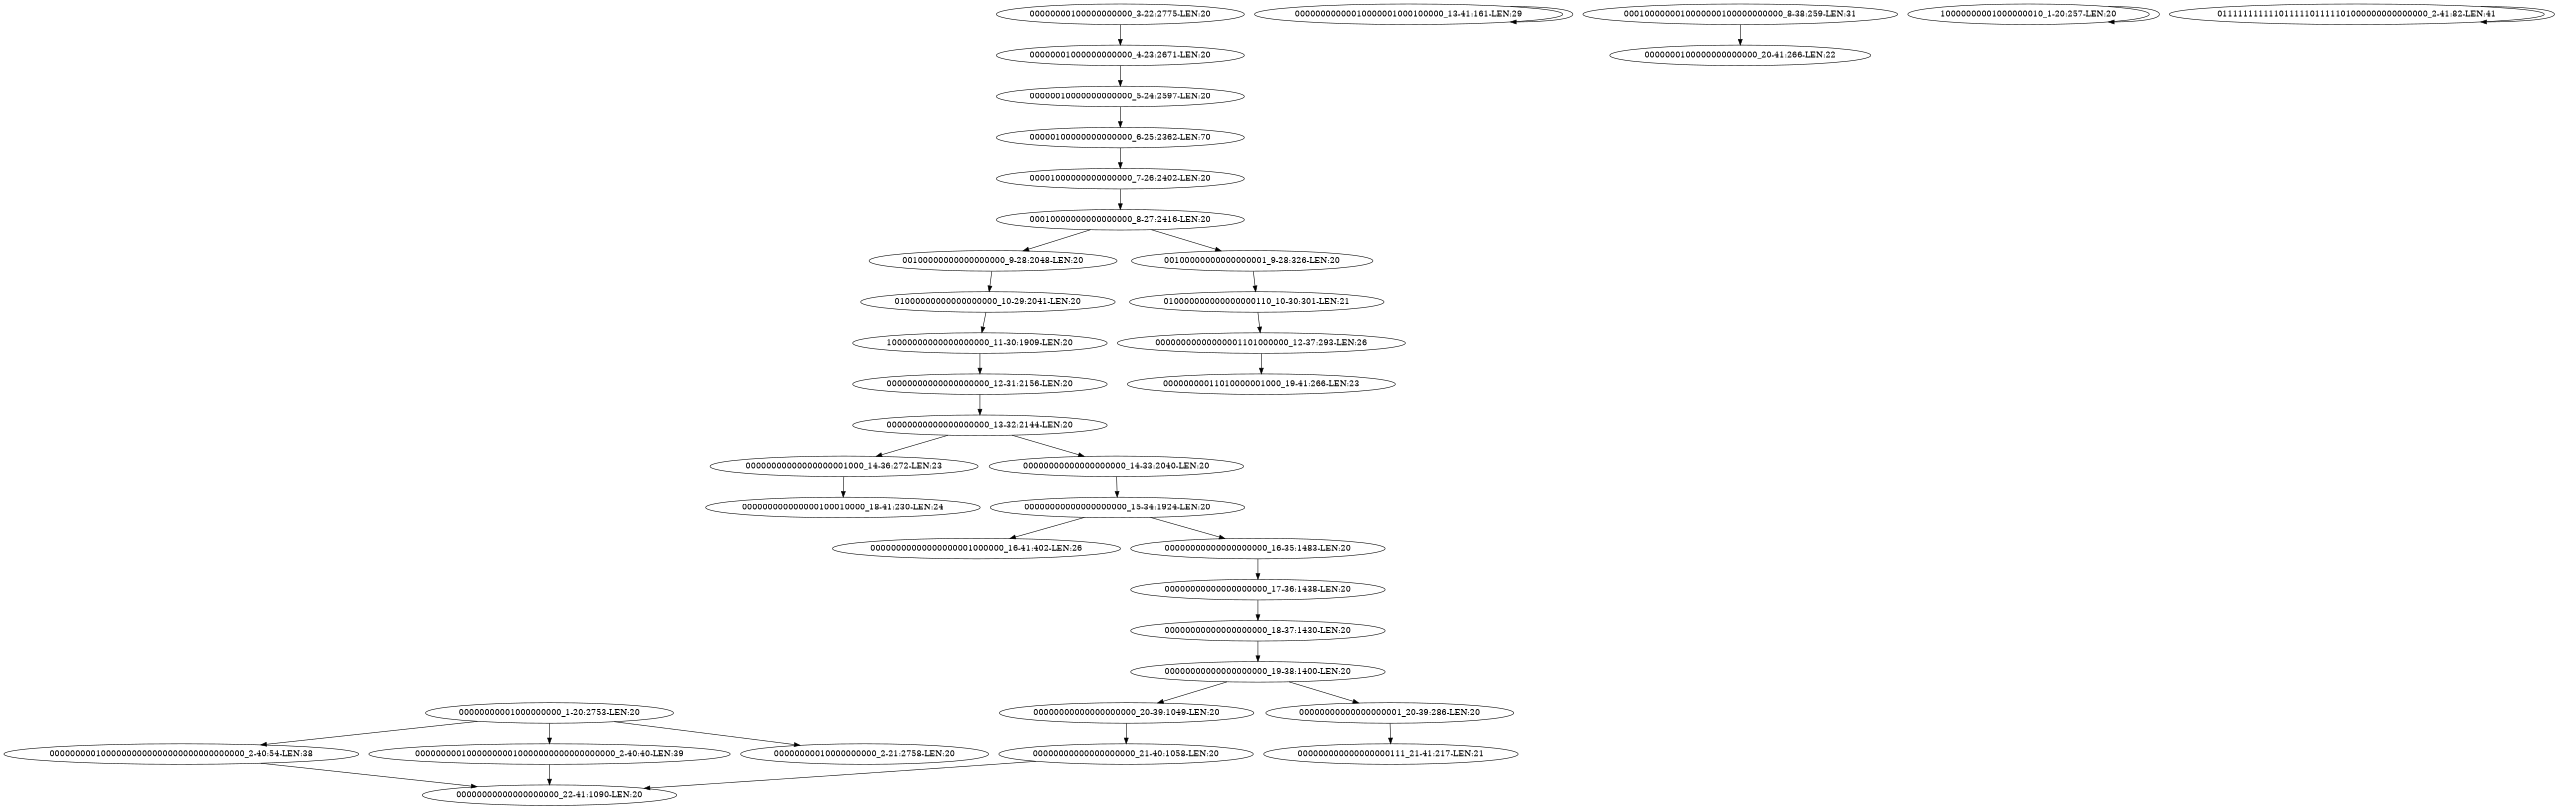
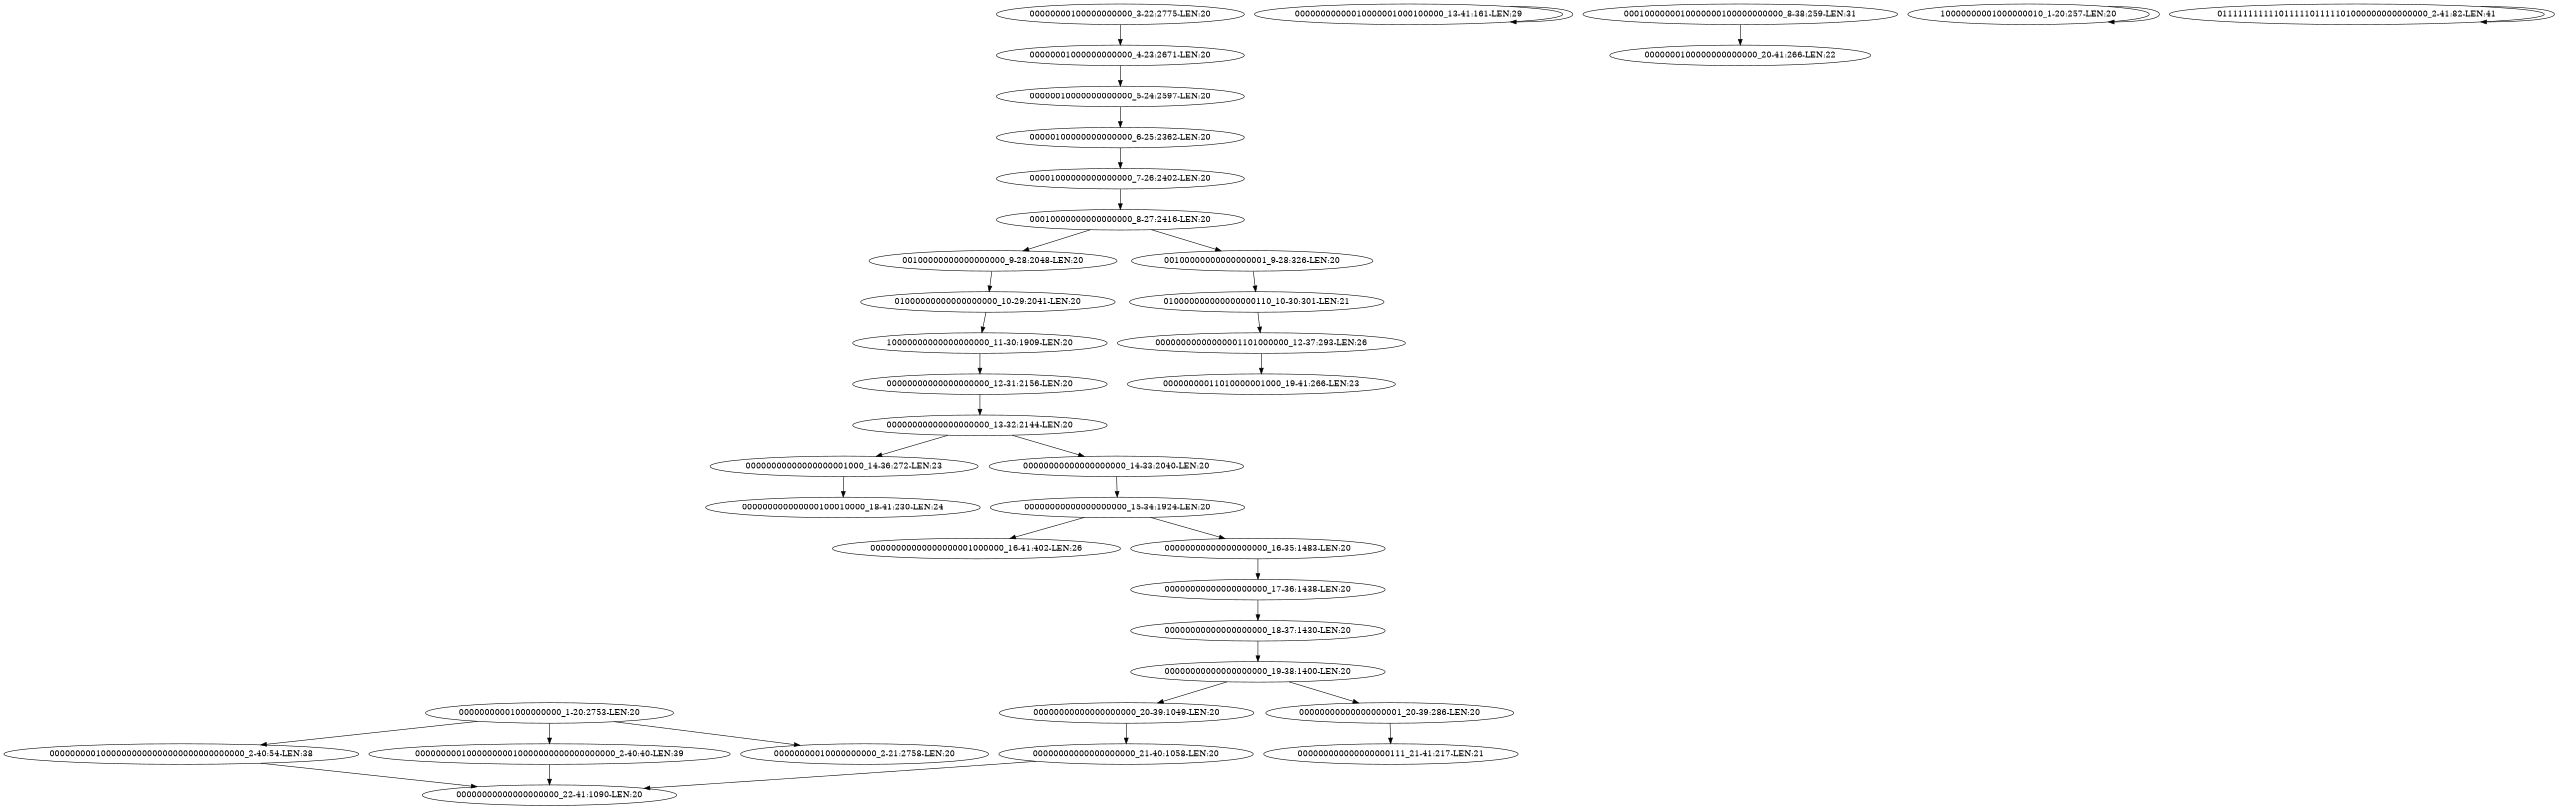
(1120, 138) -> (1120, 138)
